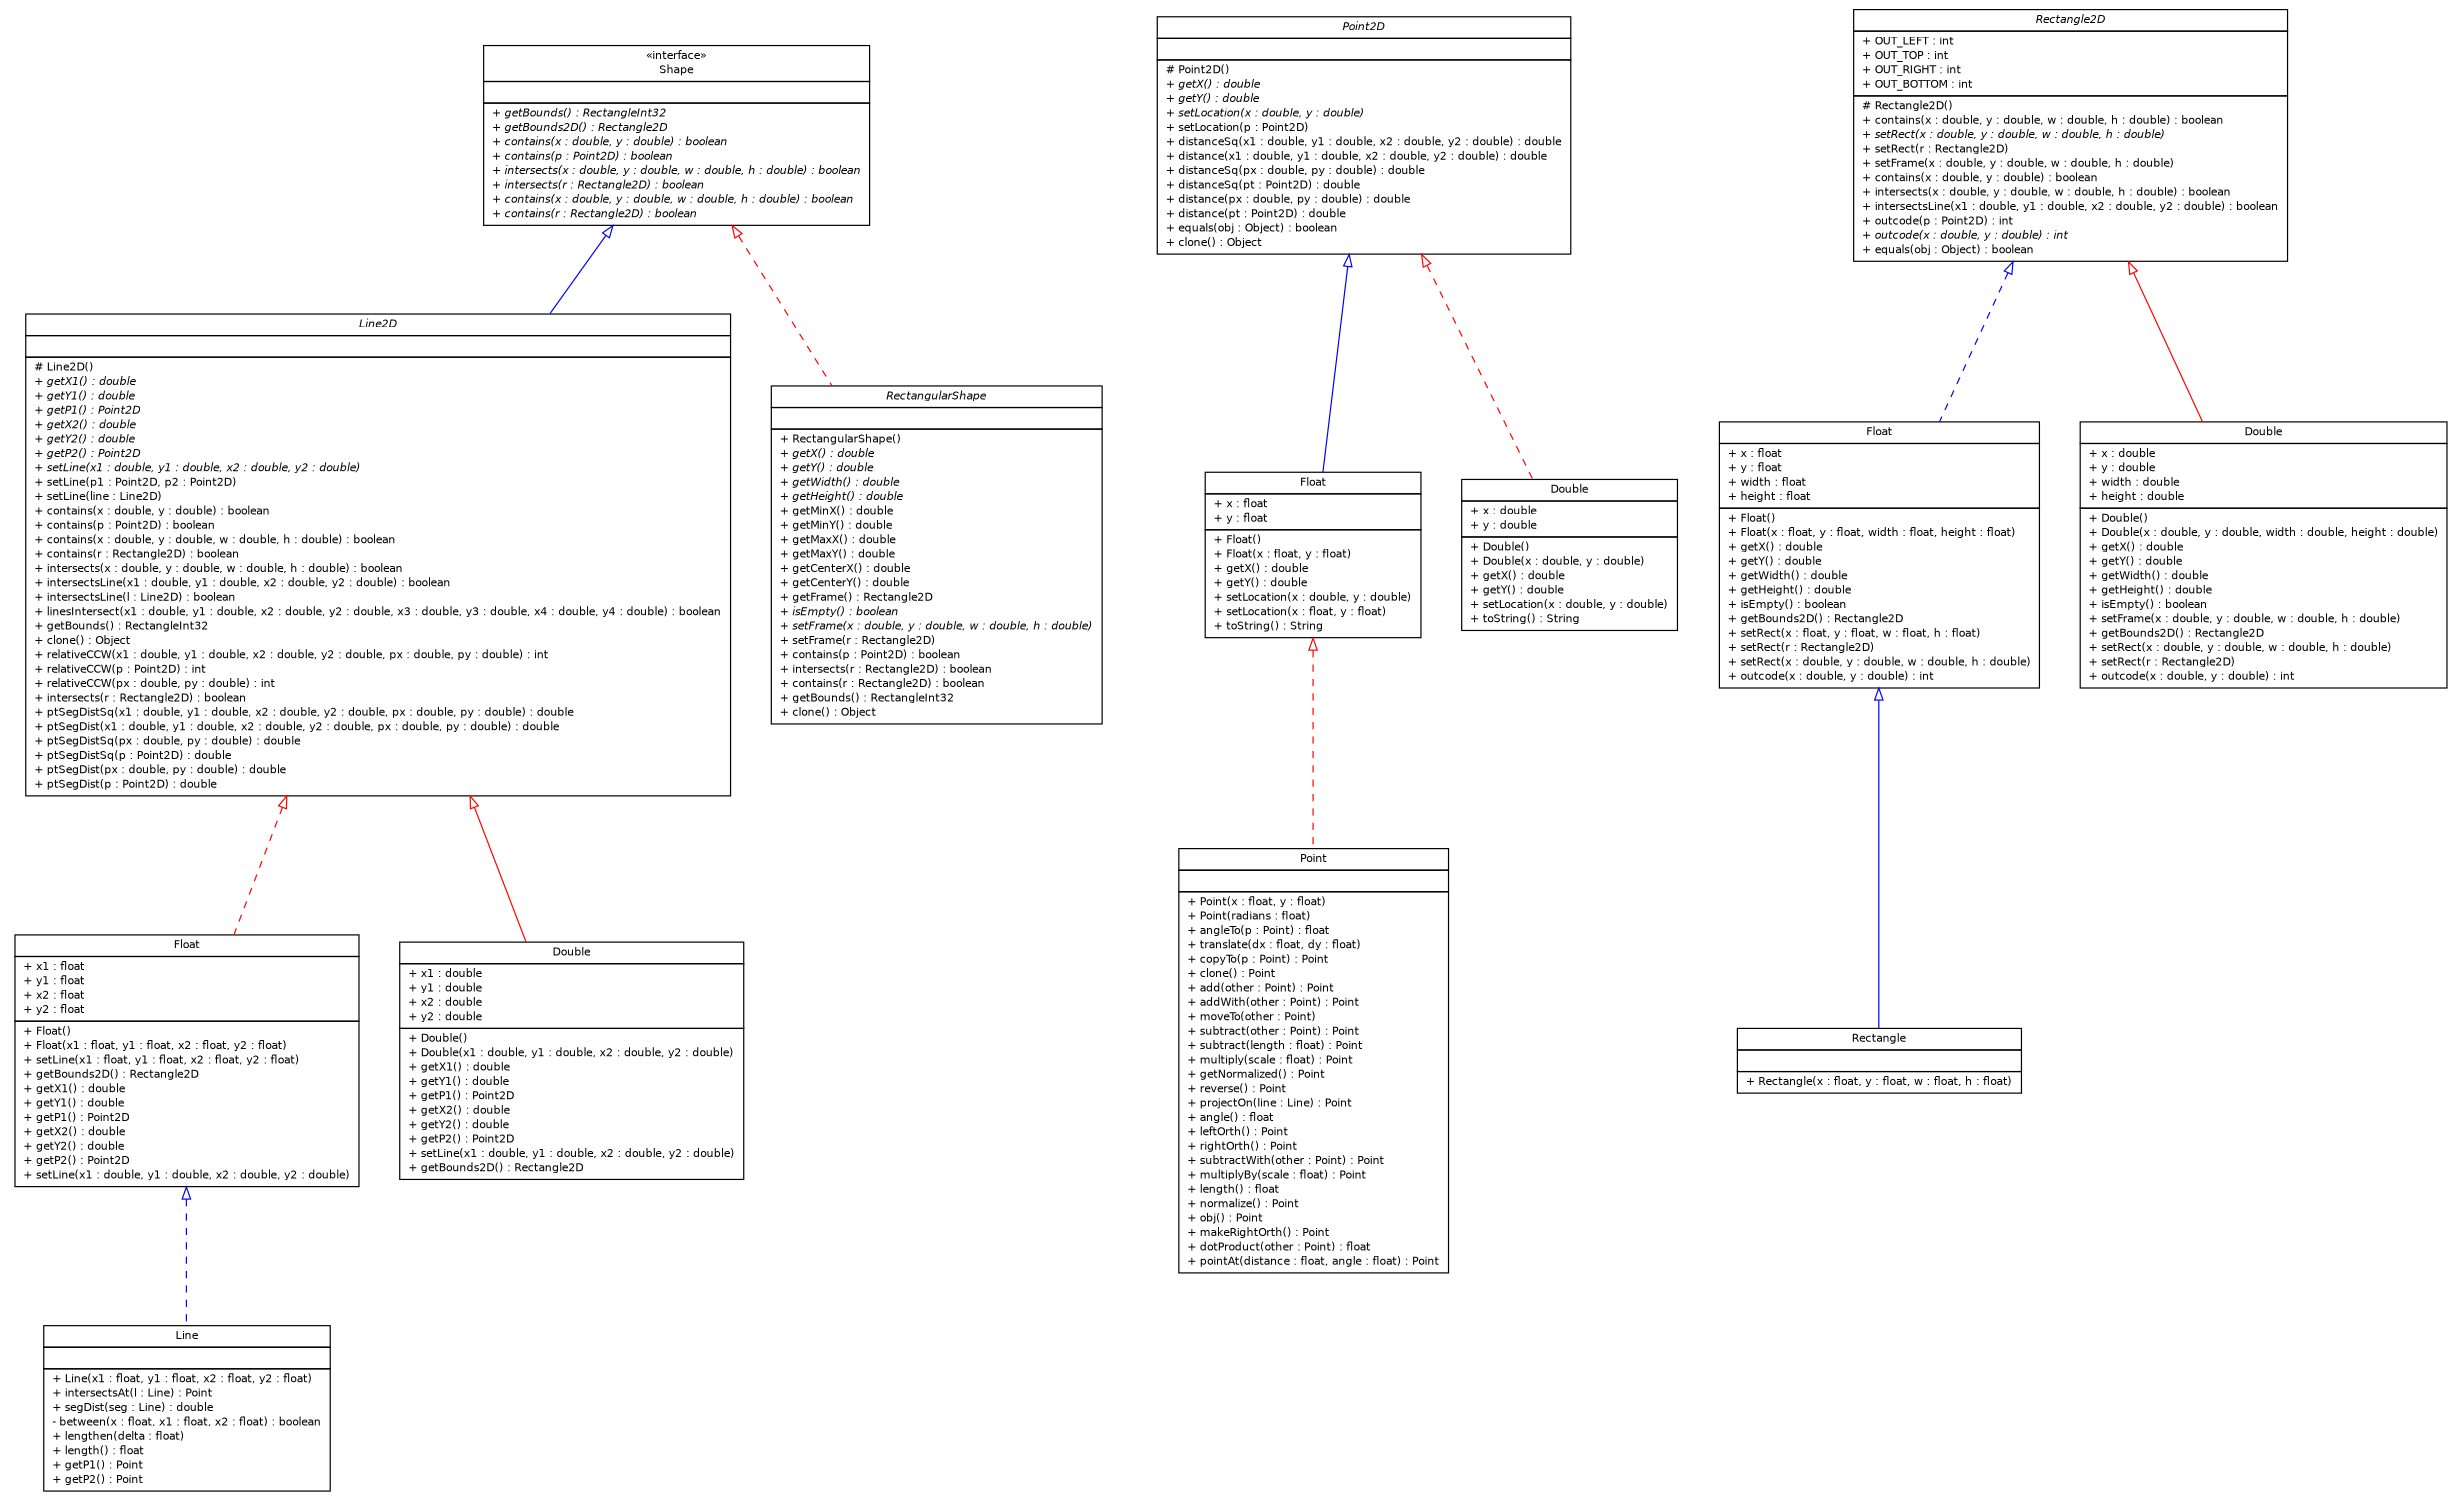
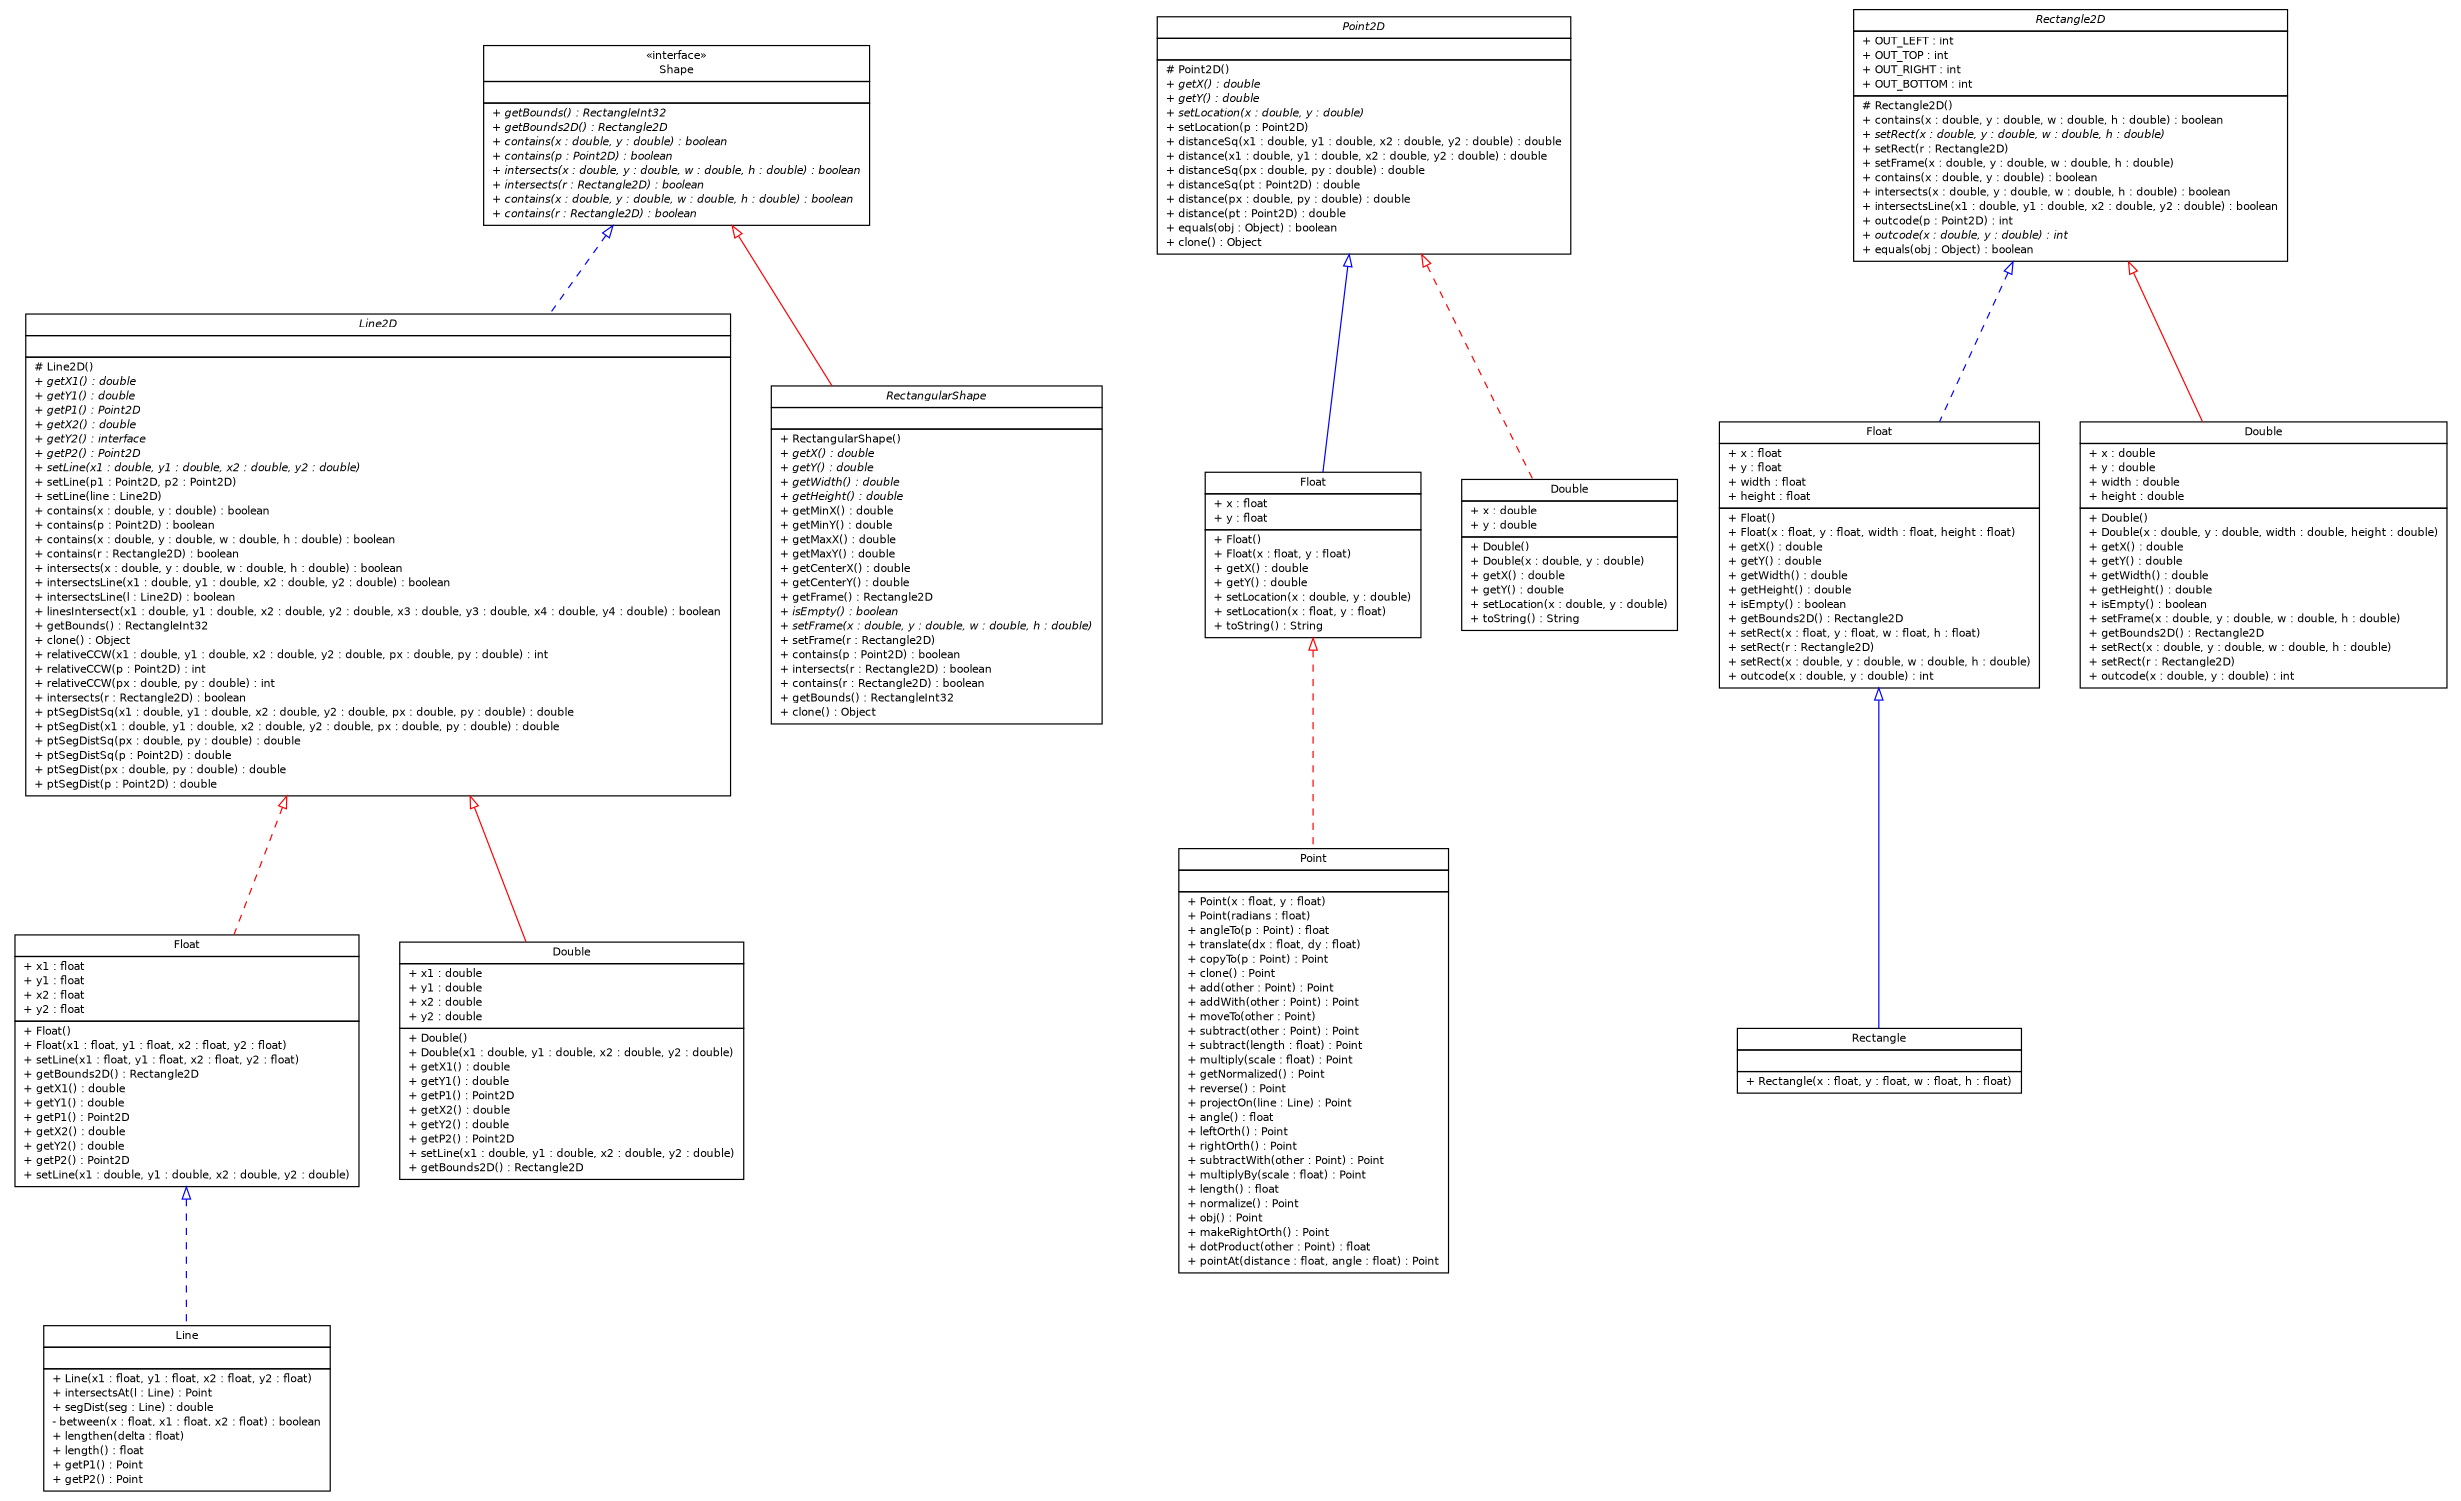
(578, 275) -> (578, 275)
(785, 311) -> (785, 311)
(85, 439) -> (90, 439)
